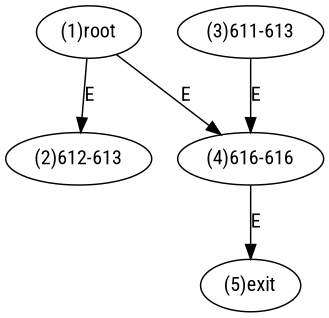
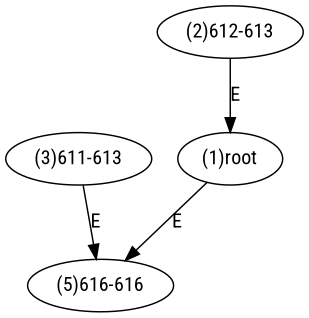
(84, 88) -> (230, 88)
(251, 159) -> (101, 286)
(251, 286) -> none
